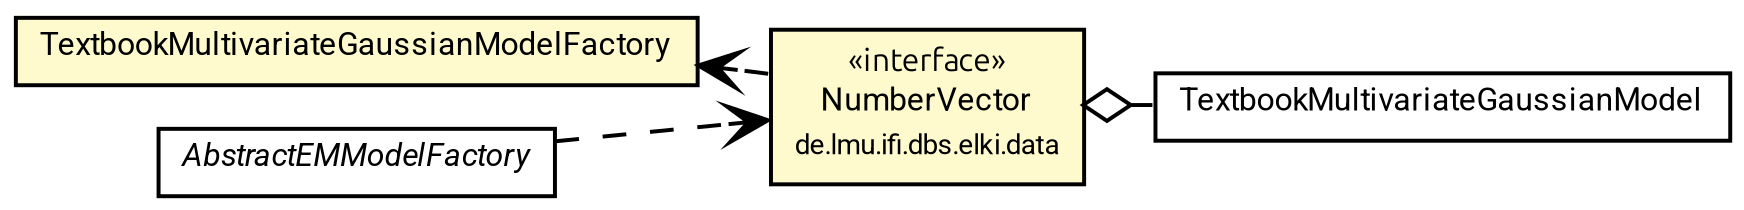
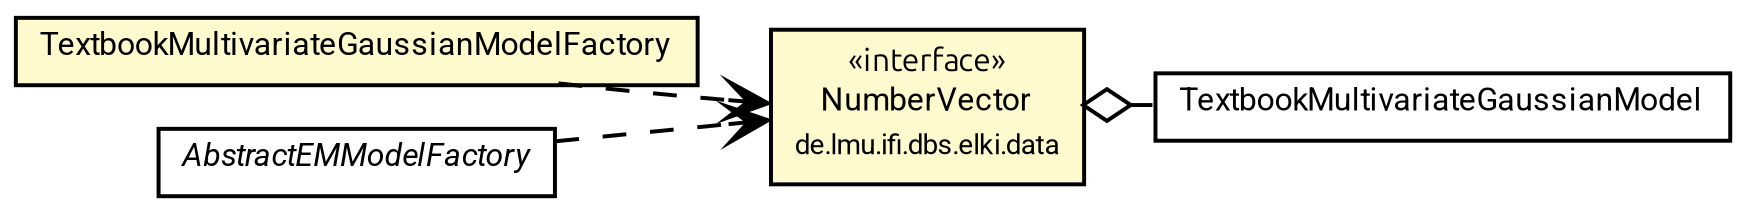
(753, 72) -> (643, 92)
